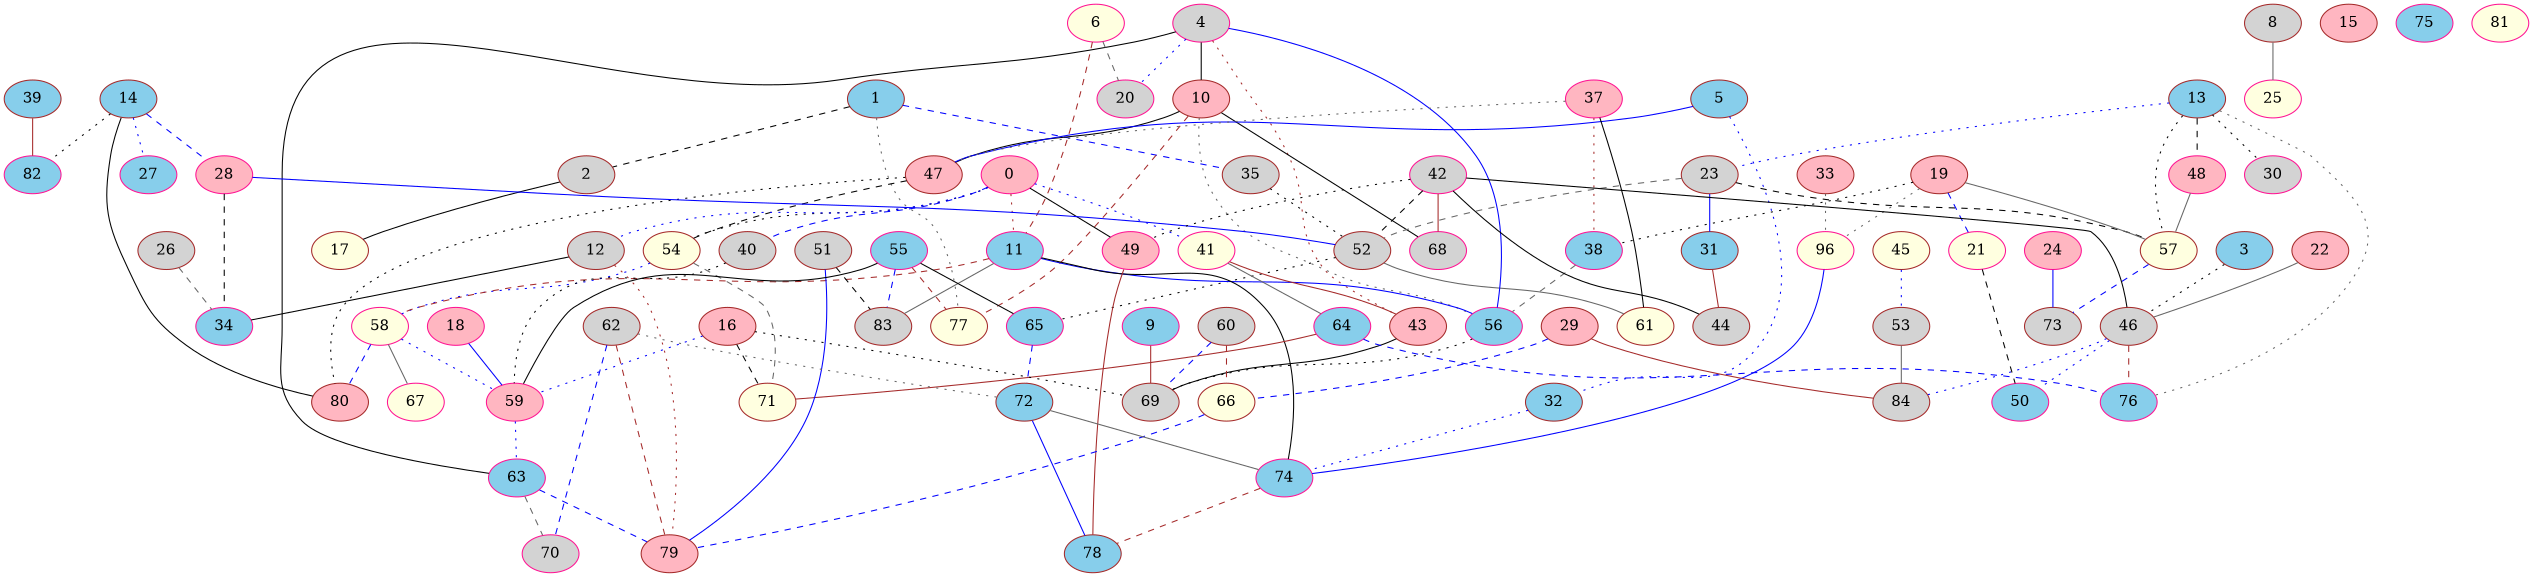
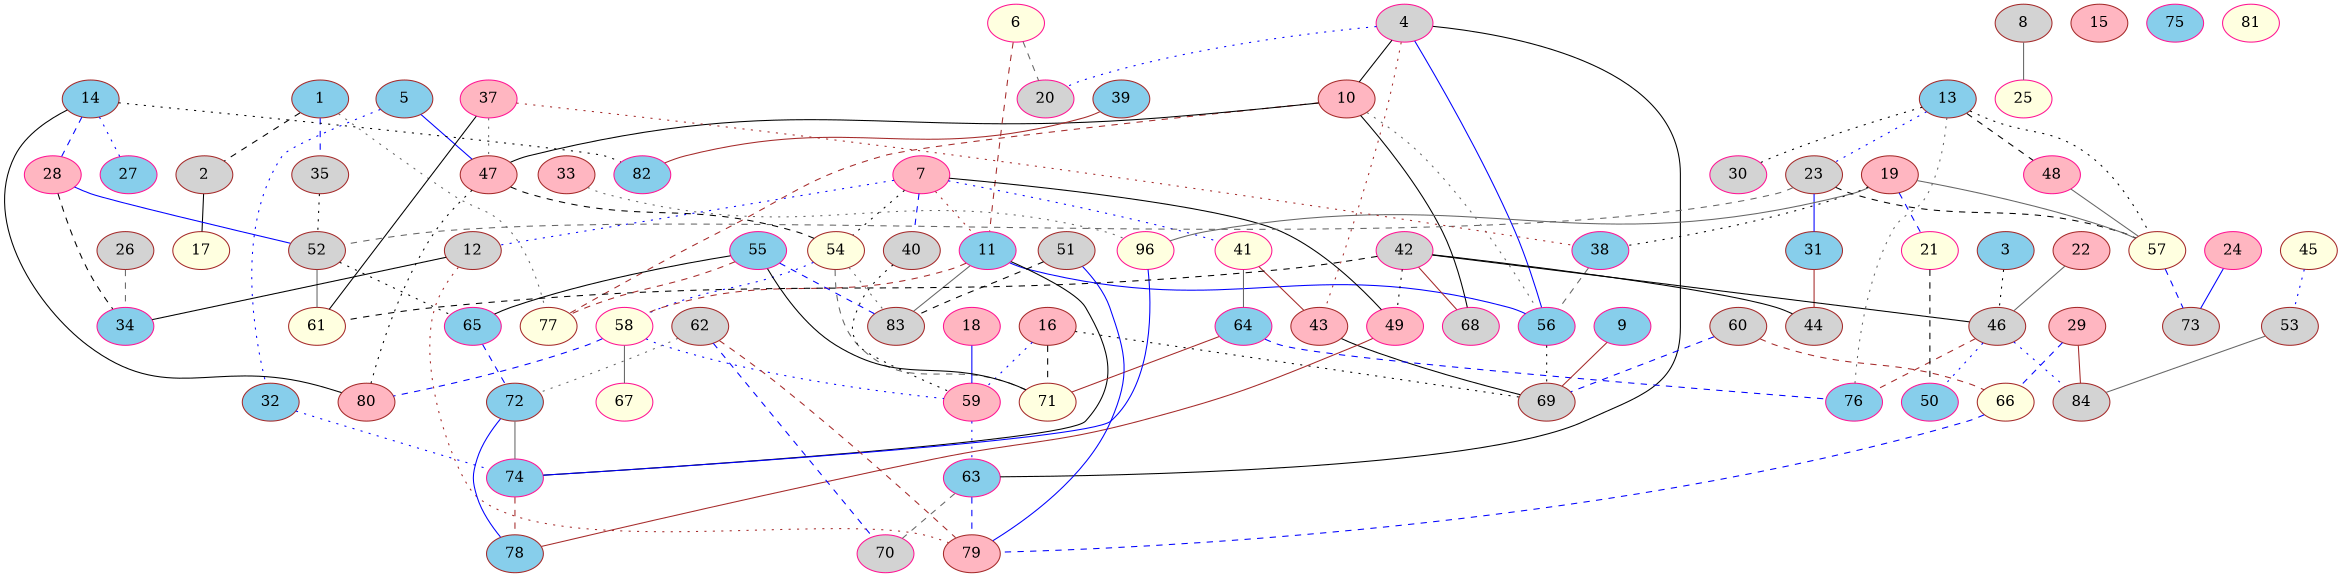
(1010, 175) -> (921, 175)
(1400, 213) -> (912, 288)
(1875, 218) -> (1485, 218)
(618, 286) -> (864, 359)
none -> (872, 296)
